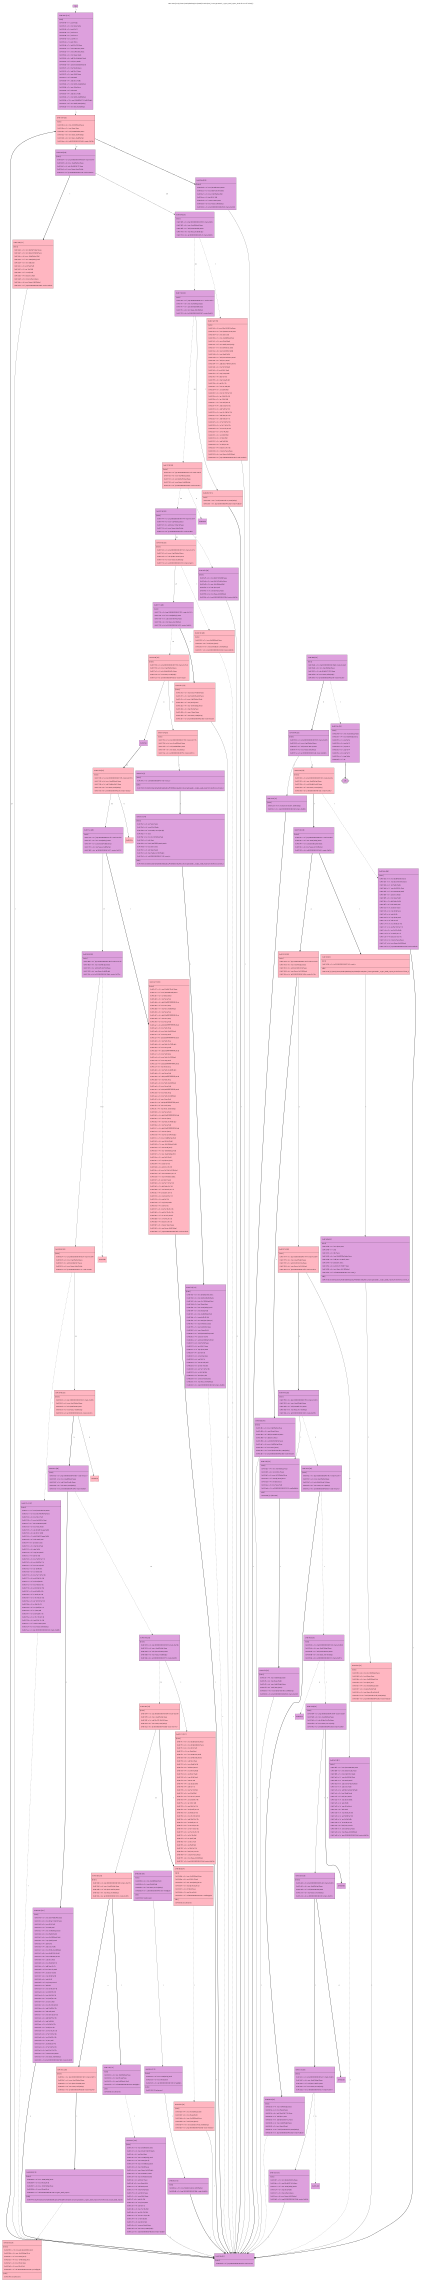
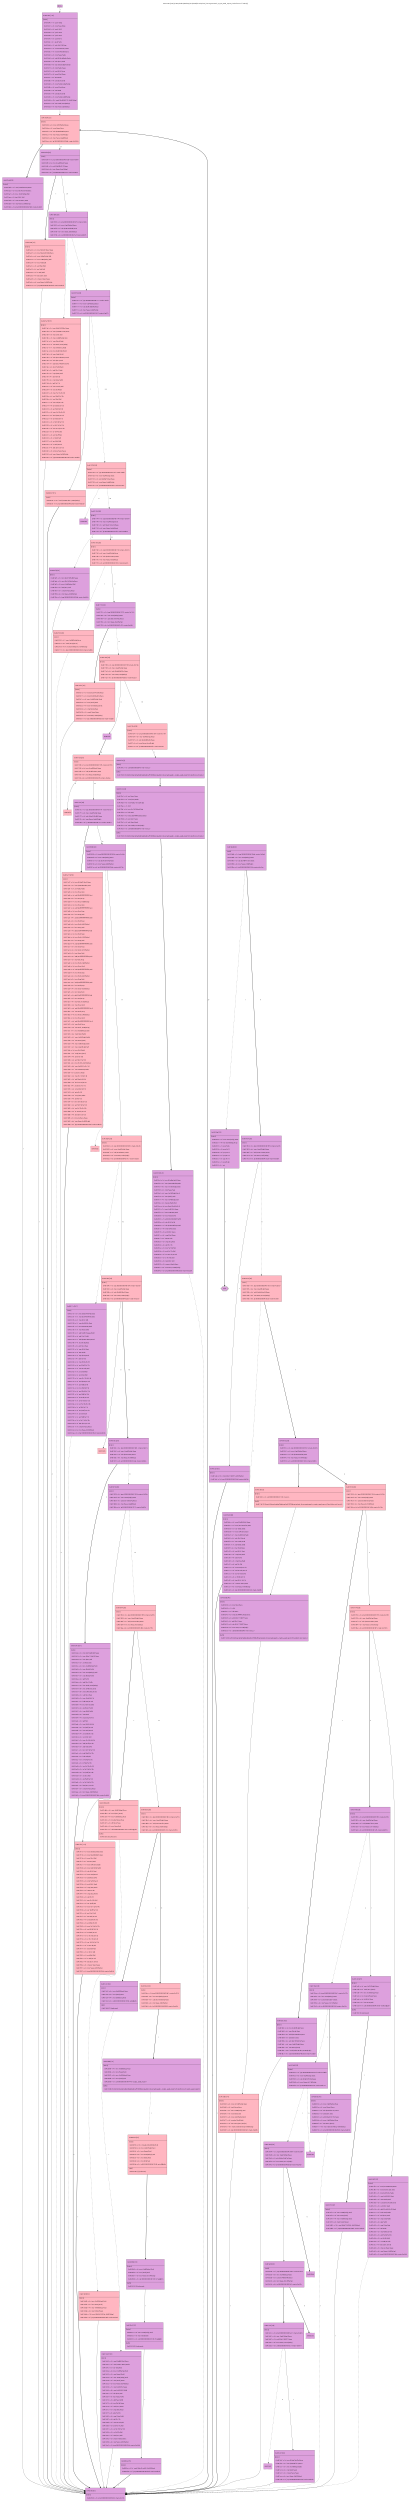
none -> (146, 2216)
